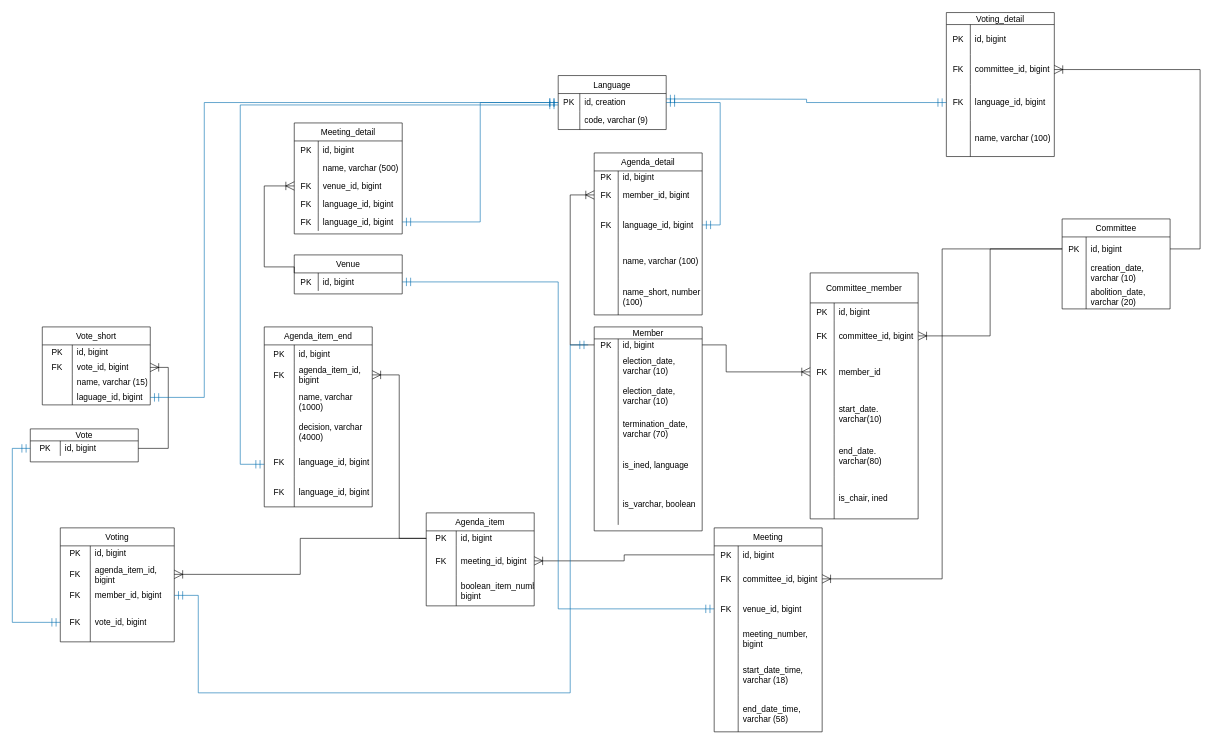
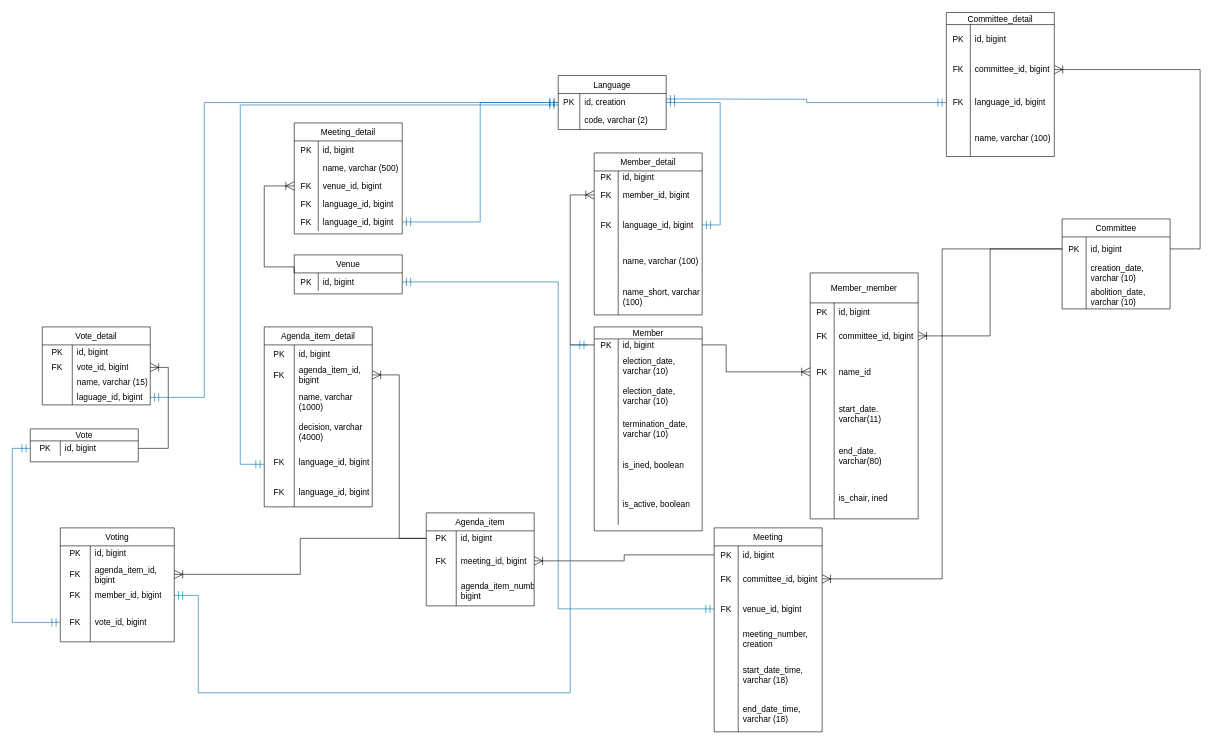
(1000, 19) -> (1000, 19)
(621, 120) -> (621, 120)
(648, 162) -> (648, 162)
(864, 288) -> (864, 288)
(663, 297) -> (663, 297)
(1131, 297) -> (1131, 297)
(96, 336) -> (96, 336)
(318, 336) -> (318, 336)
(859, 372) -> (854, 372)
(879, 414) -> (879, 414)
(663, 429) -> (663, 429)
(658, 465) -> (655, 465)
(663, 504) -> (660, 504)
(498, 591) -> (498, 591)
(783, 639) -> (783, 639)
(783, 714) -> (783, 714)
